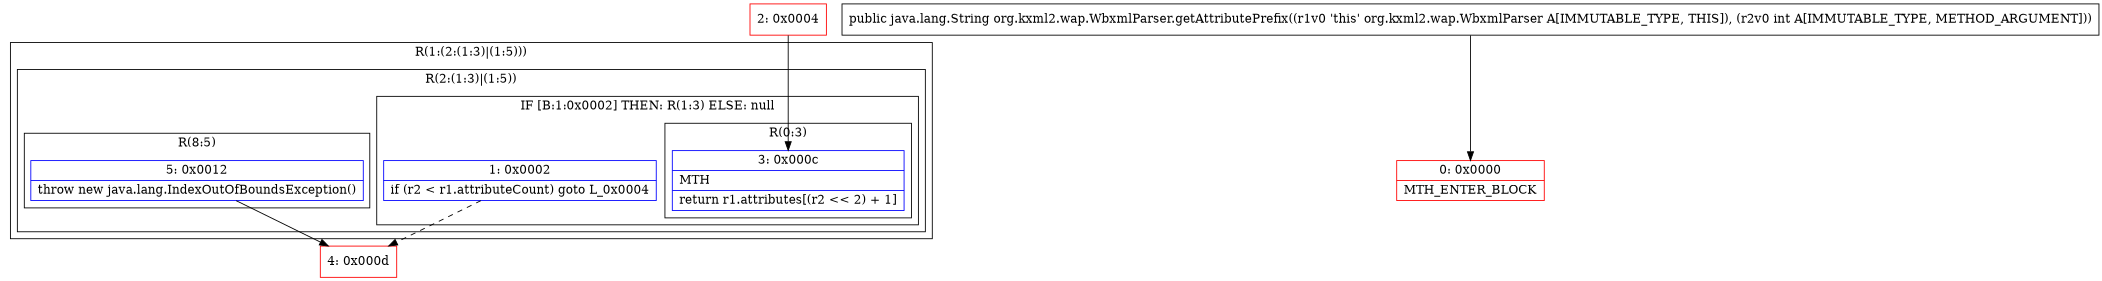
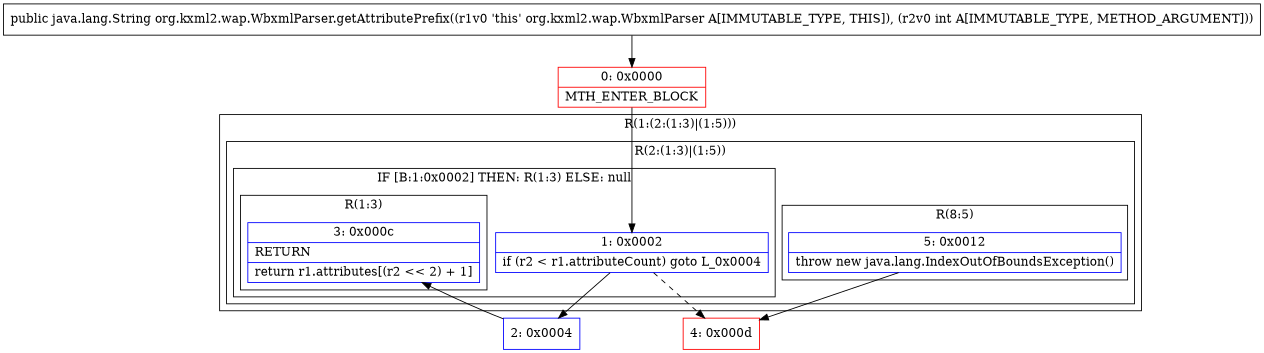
(788, 20) -> (542, 334)
(788, 133) -> (364, 205)
none -> (632, 163)
(695, 180) -> (283, 252)
none -> (589, 291)
